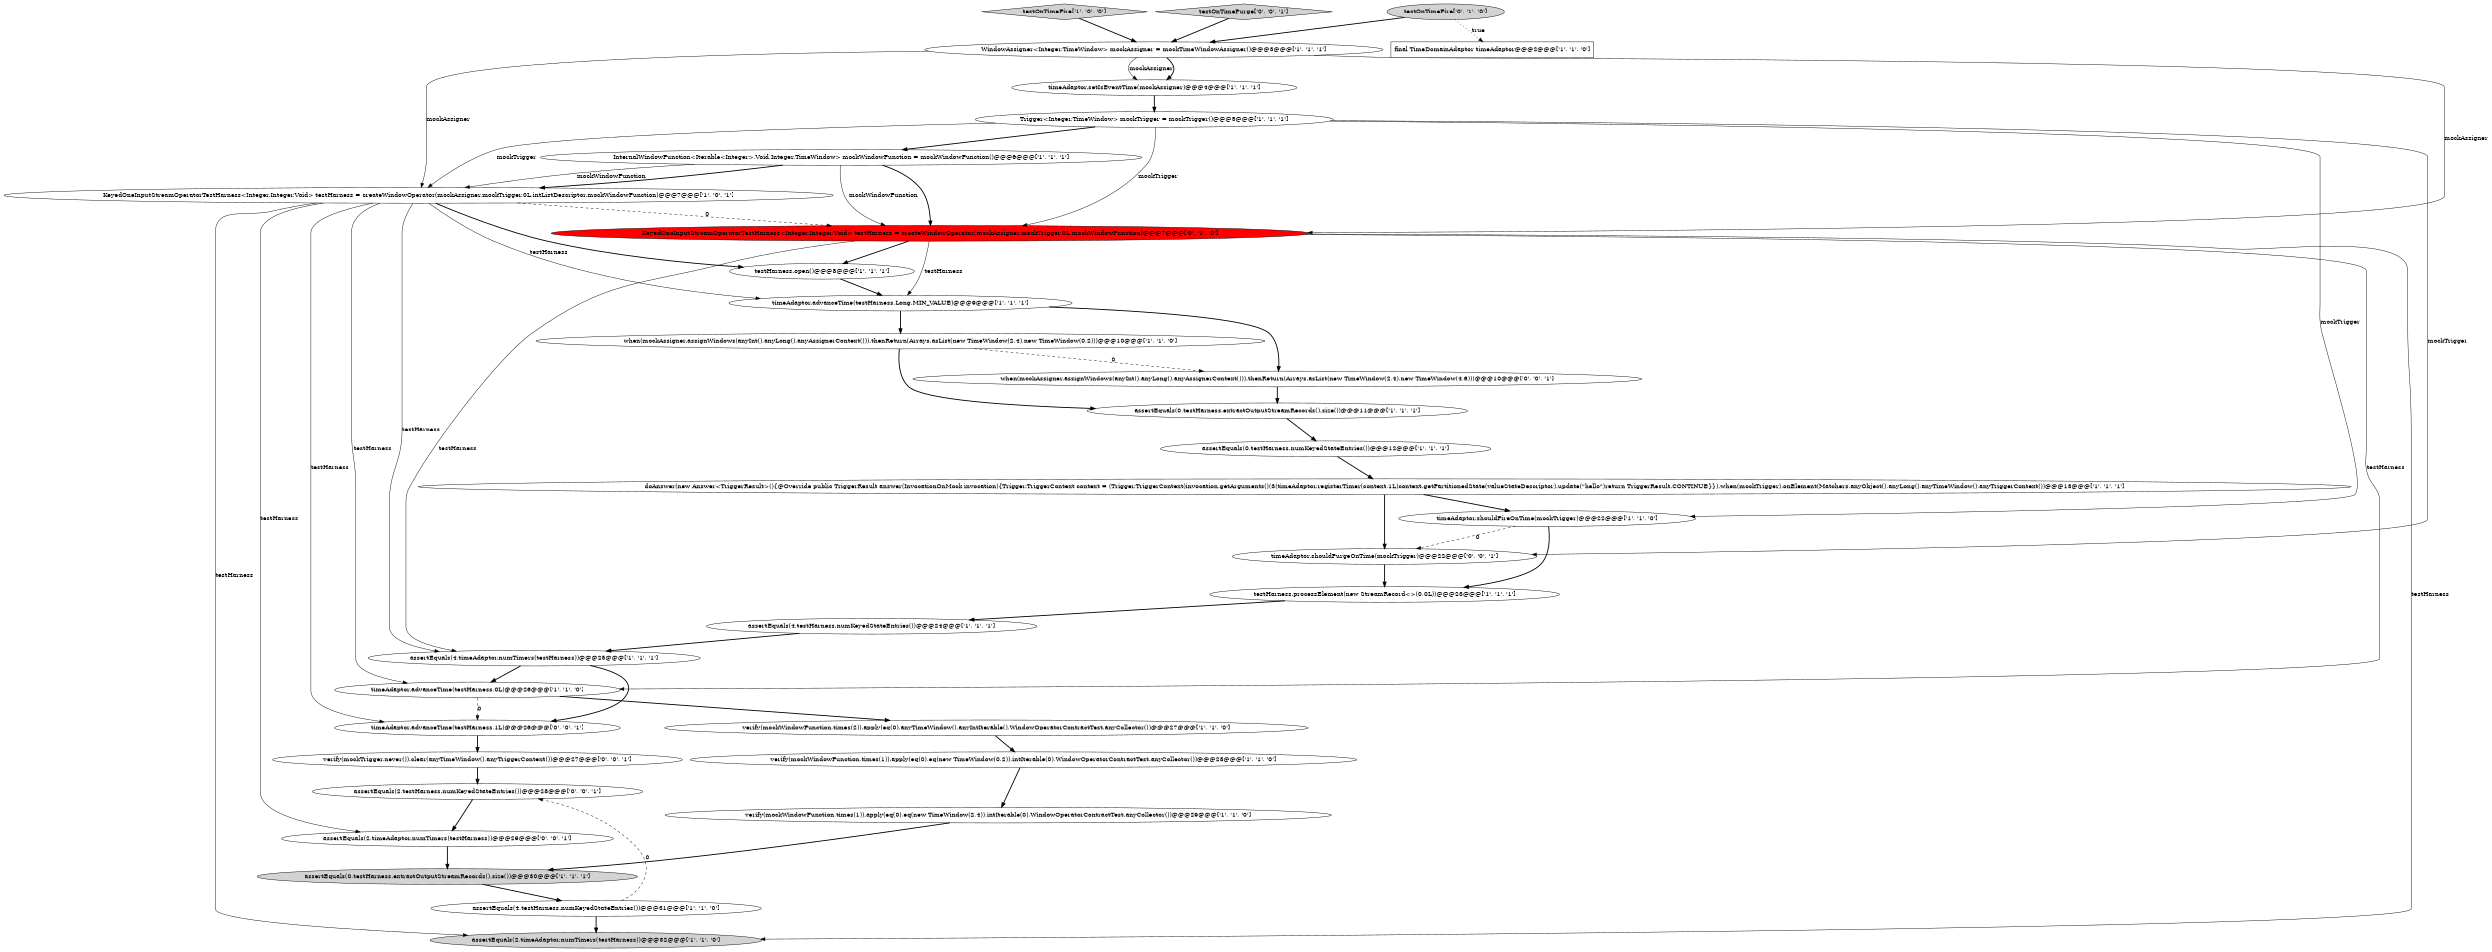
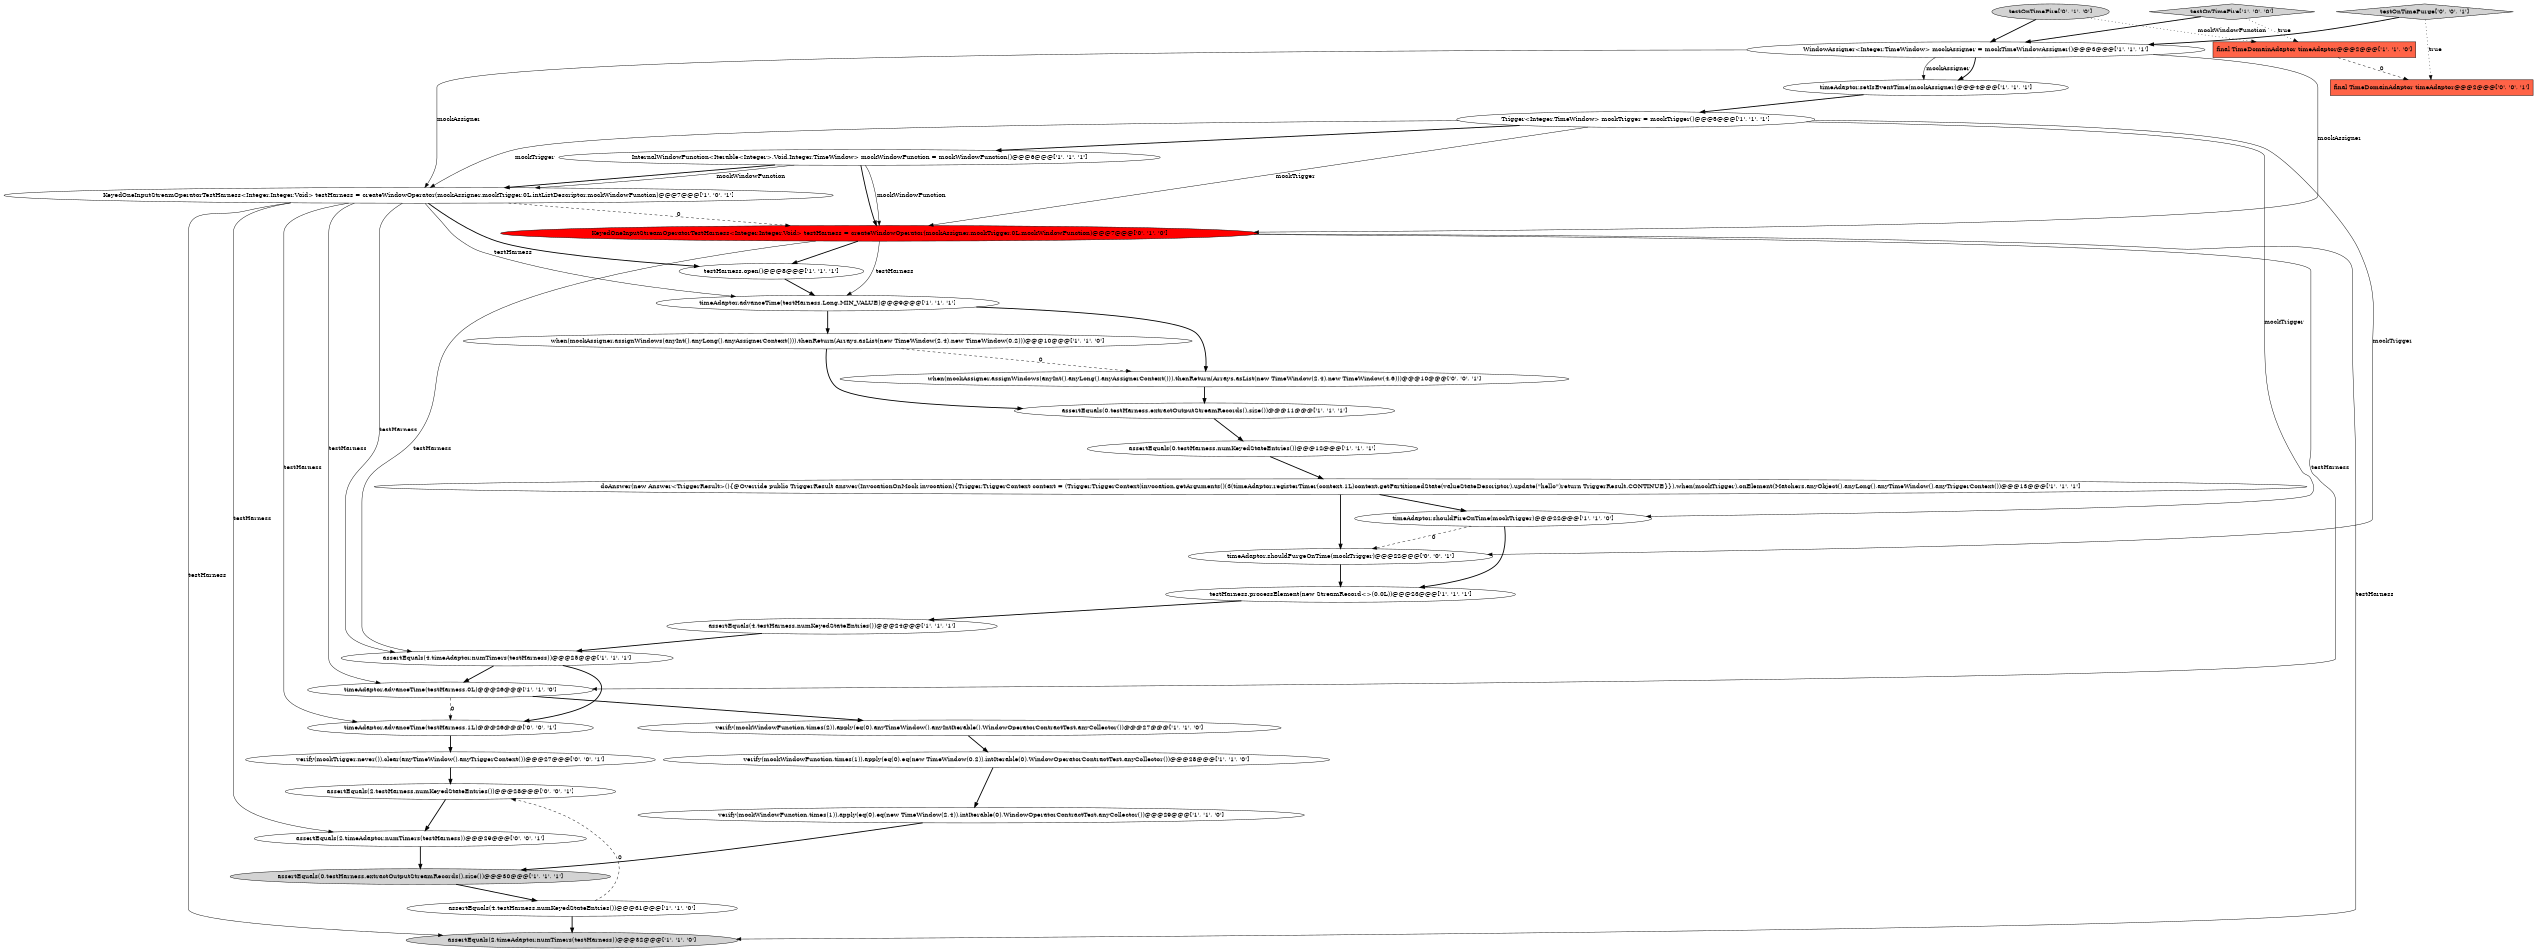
none -> (2270, 29)
(1479, 31) -> (2232, 31)
(1492, 50) -> (2314, 50)
none -> (2432, 88)
